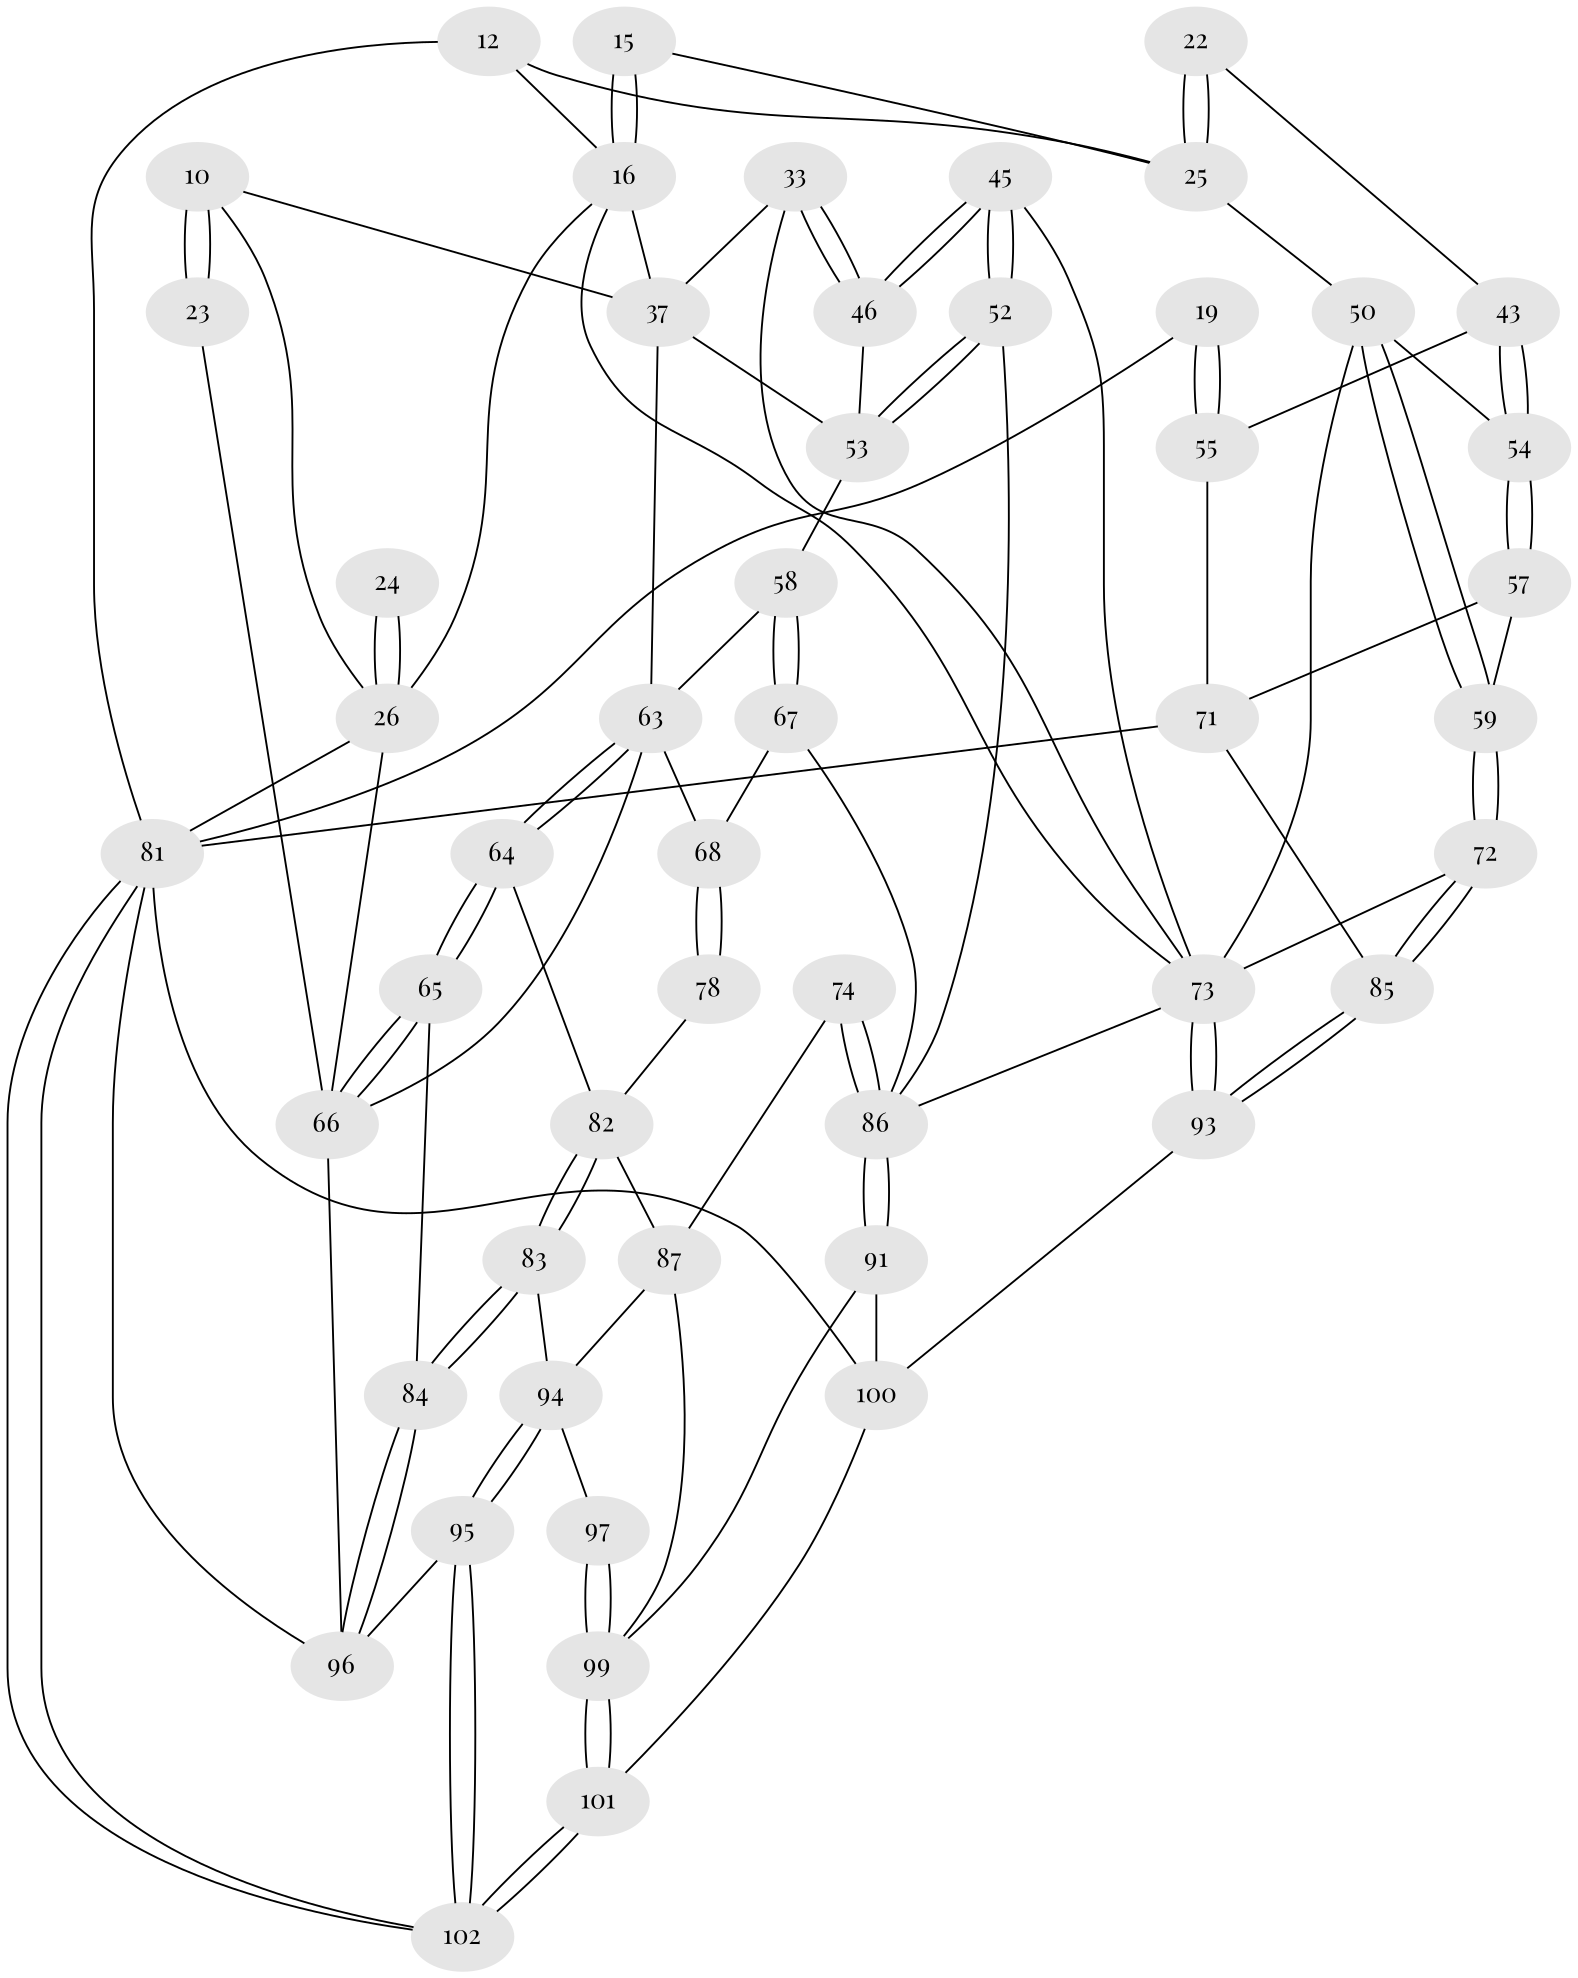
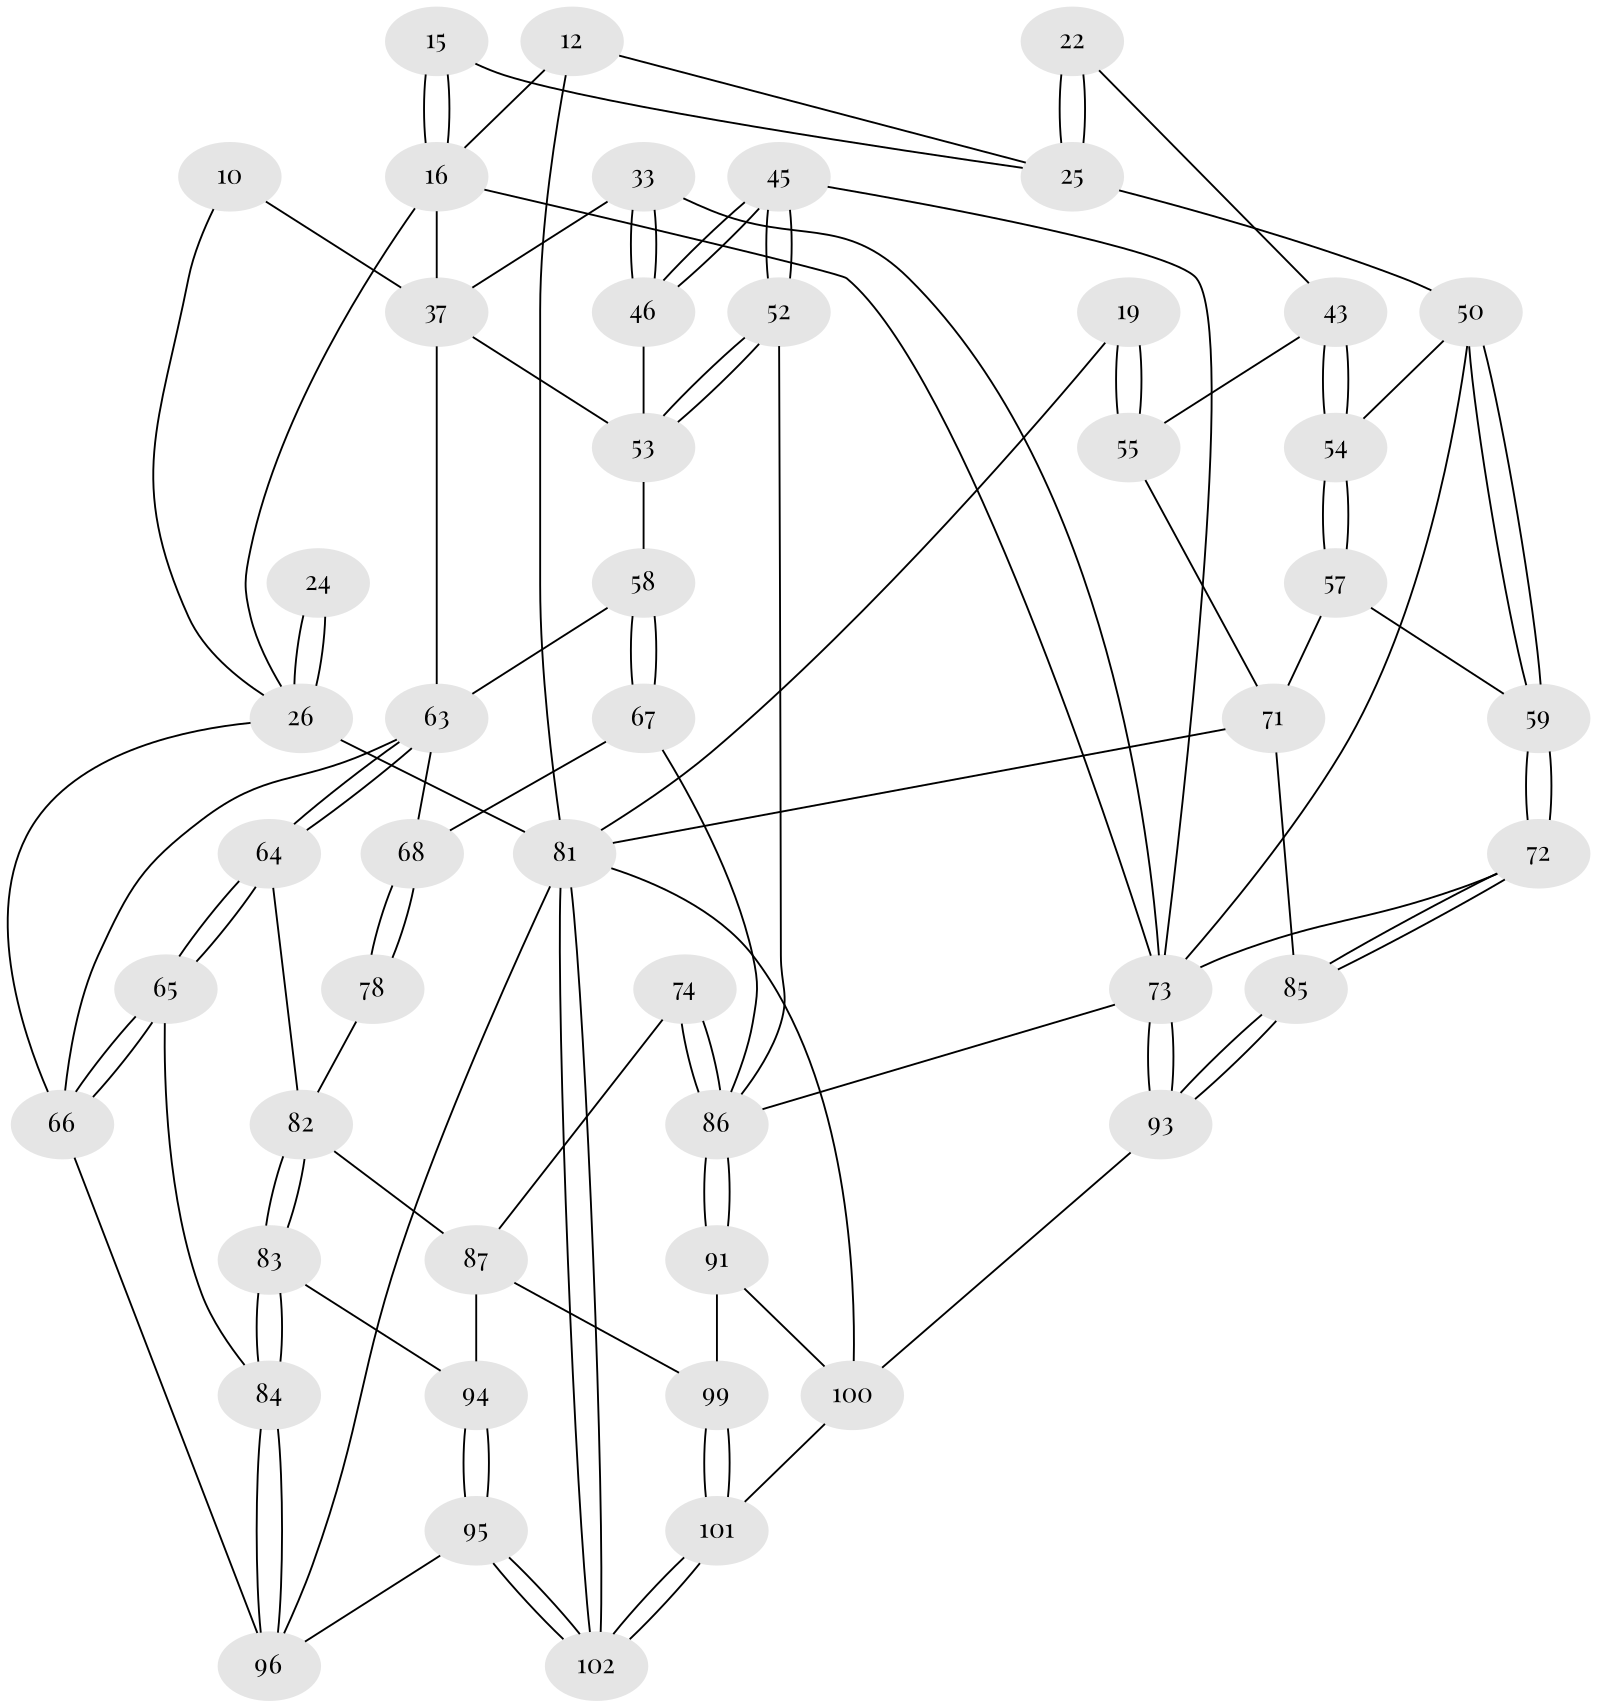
(197, 312) -> none
(598, 1531) -> none
